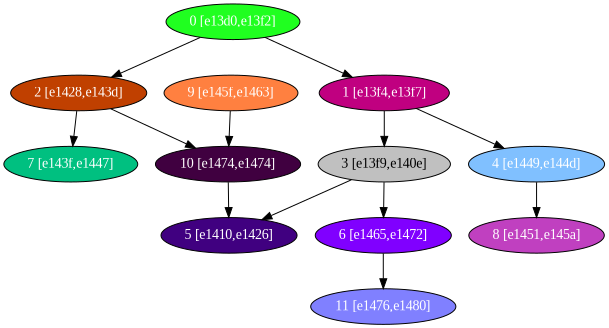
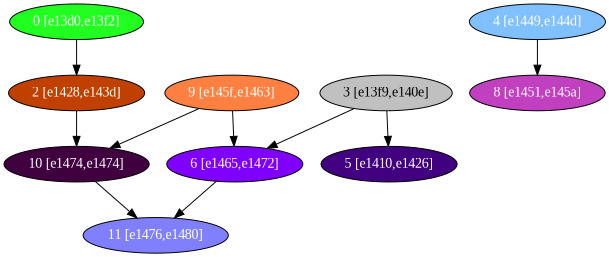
(384, 93) -> none
none -> (233, 124)
(71, 164) -> none
(228, 195) -> (112, 197)
